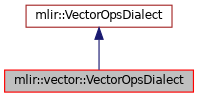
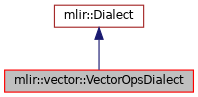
(99, 16) -> (99, 16)
